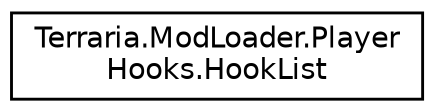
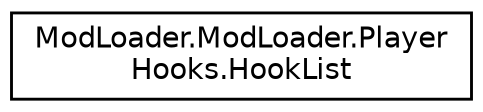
(217, 56) -> (242, 56)
